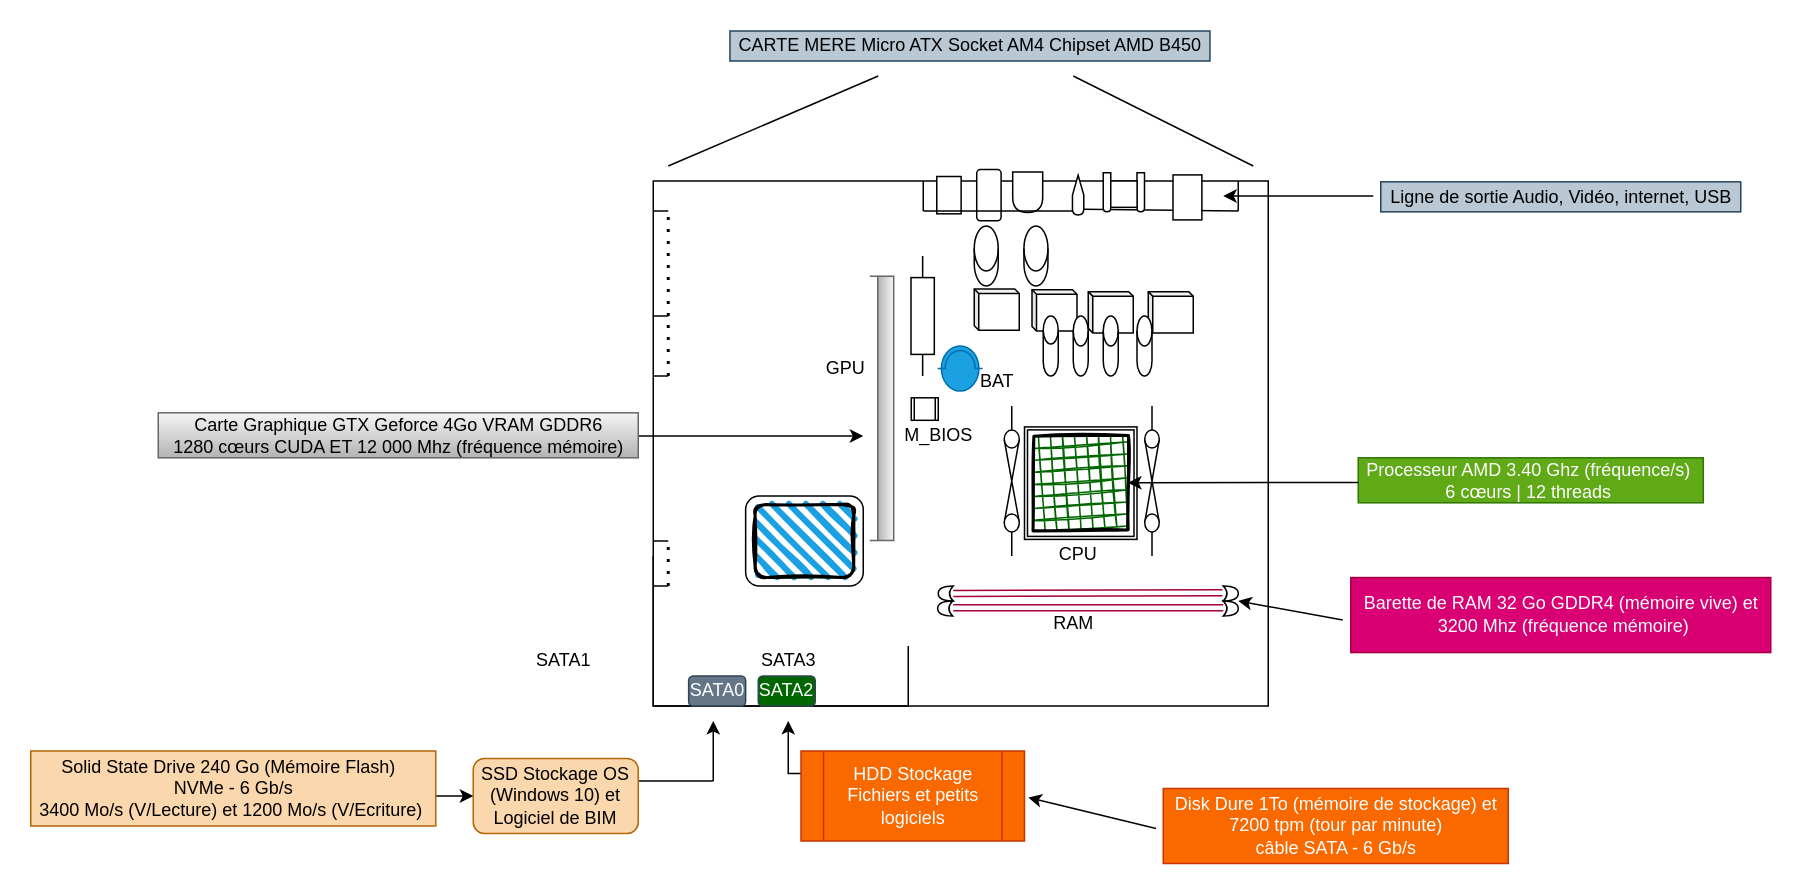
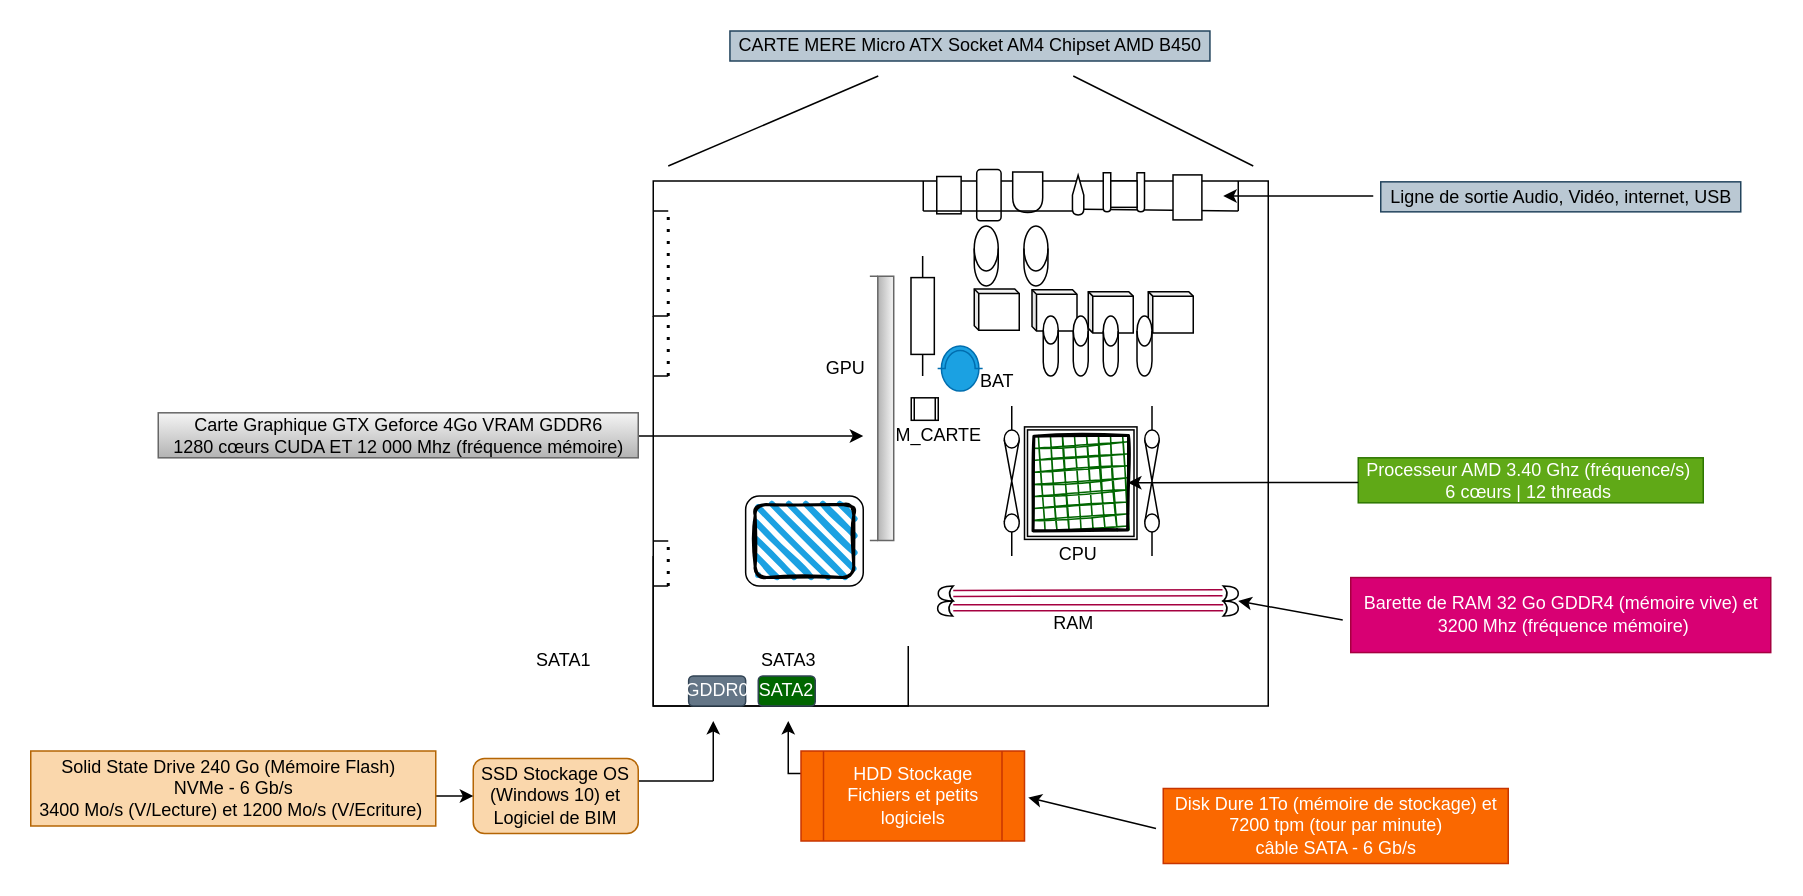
(939, 436) -> (939, 436)
(718, 691) -> (718, 691)
